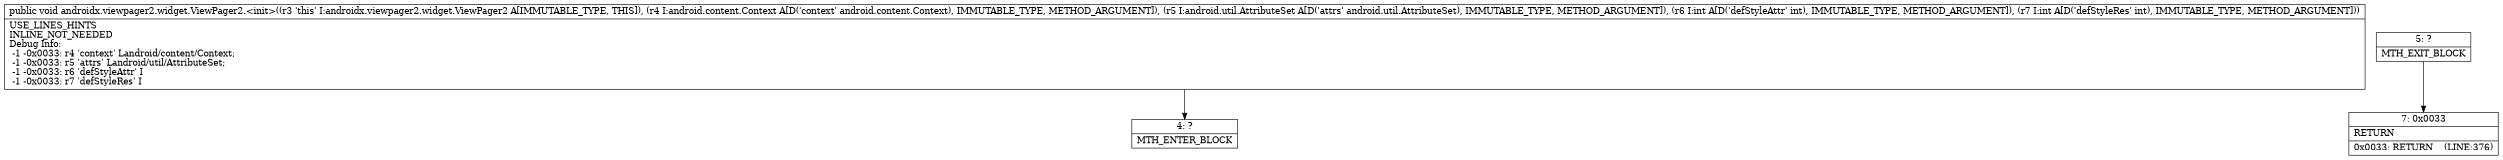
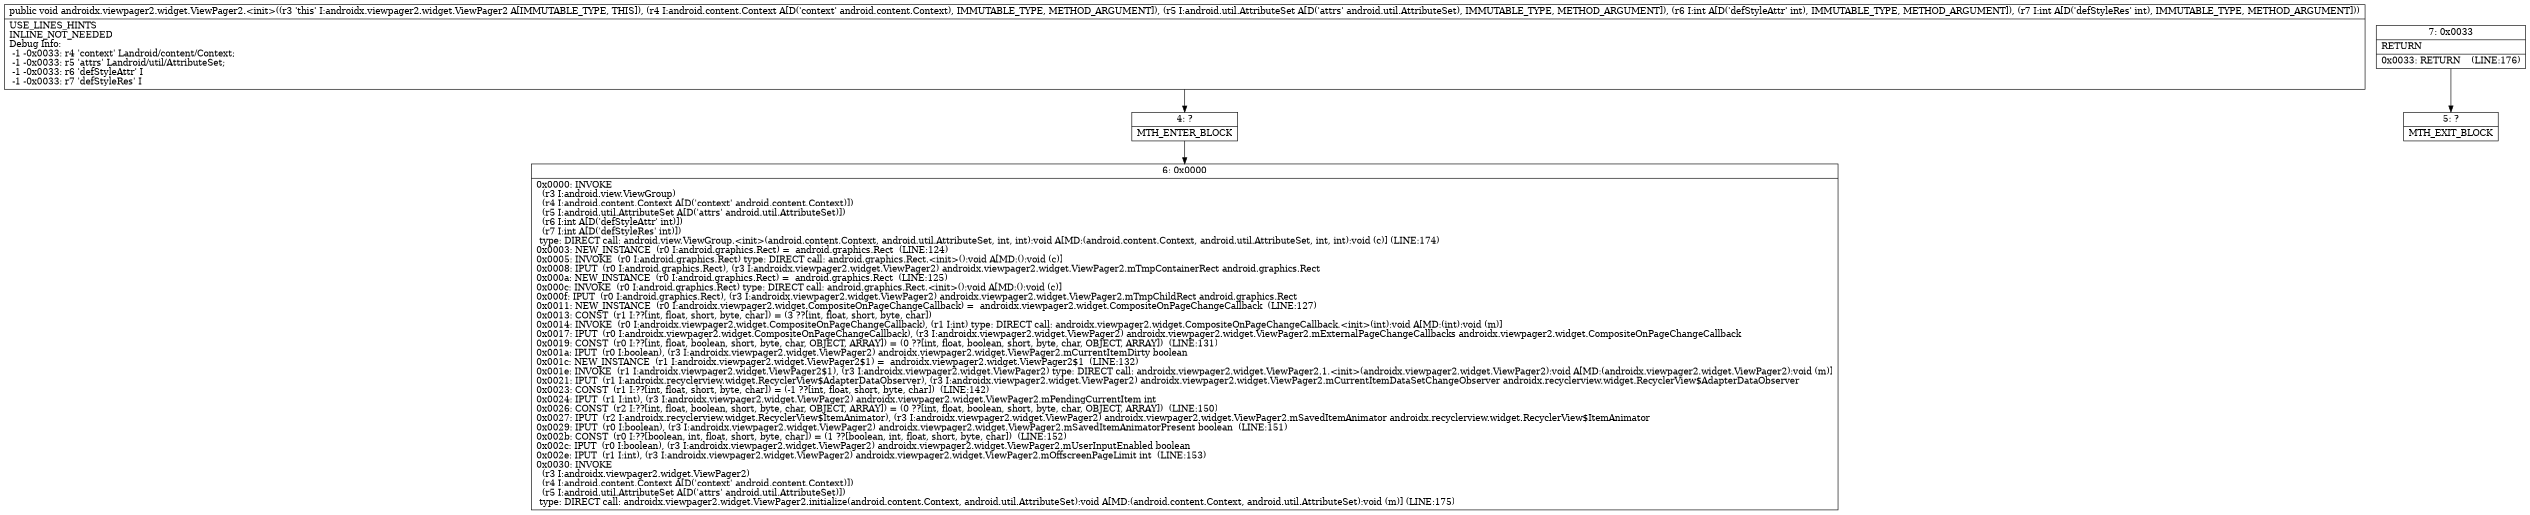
(2424, 84) -> (2451, 87)
(2424, 148) -> (2451, 61)
none -> (1185, 337)
